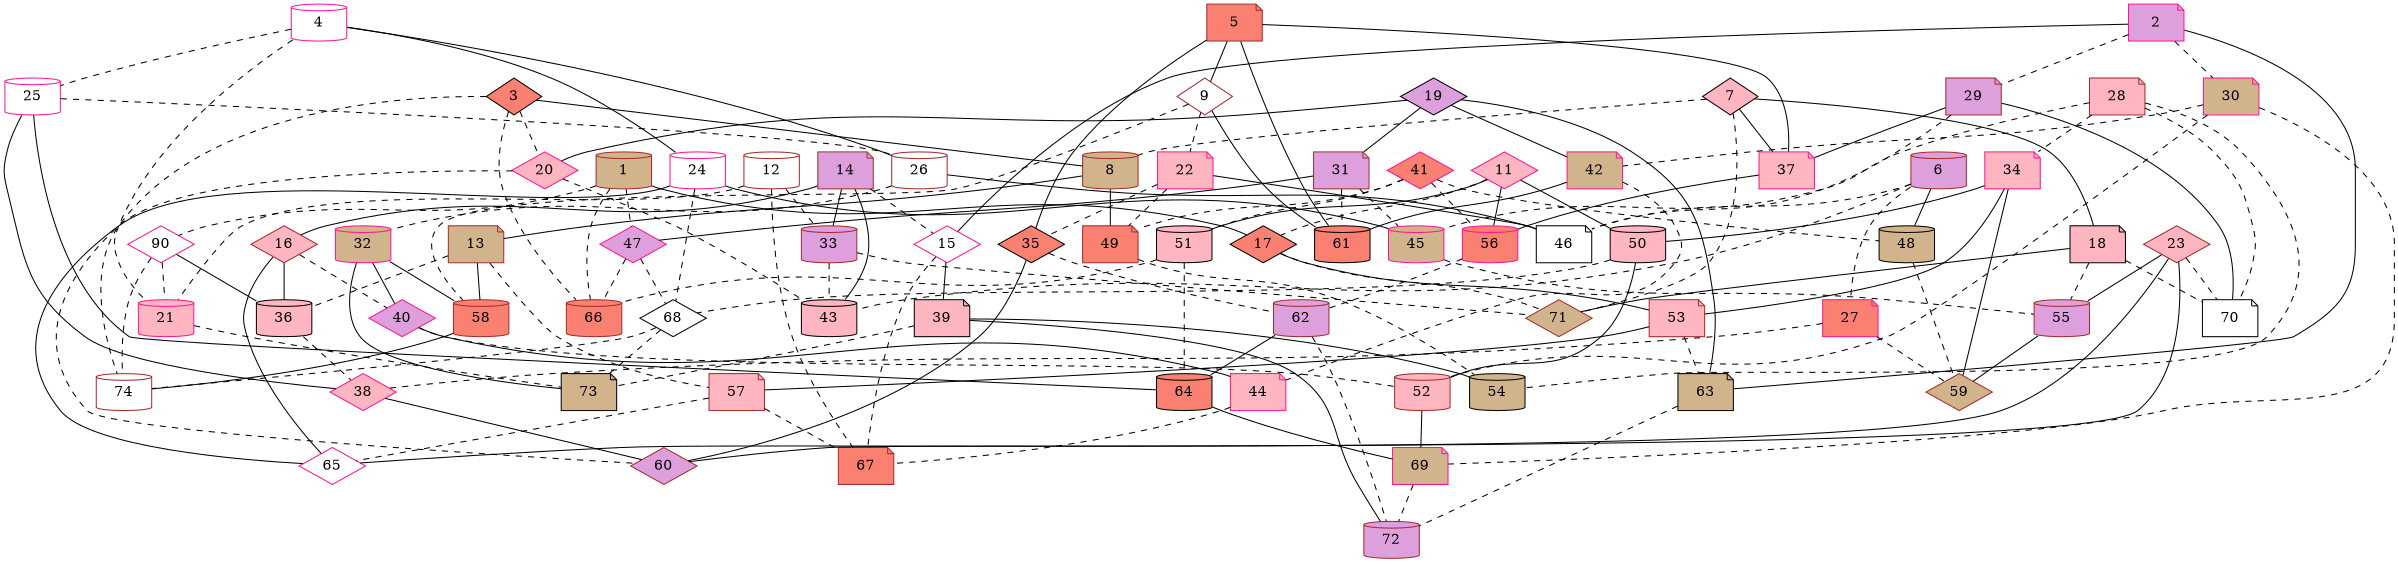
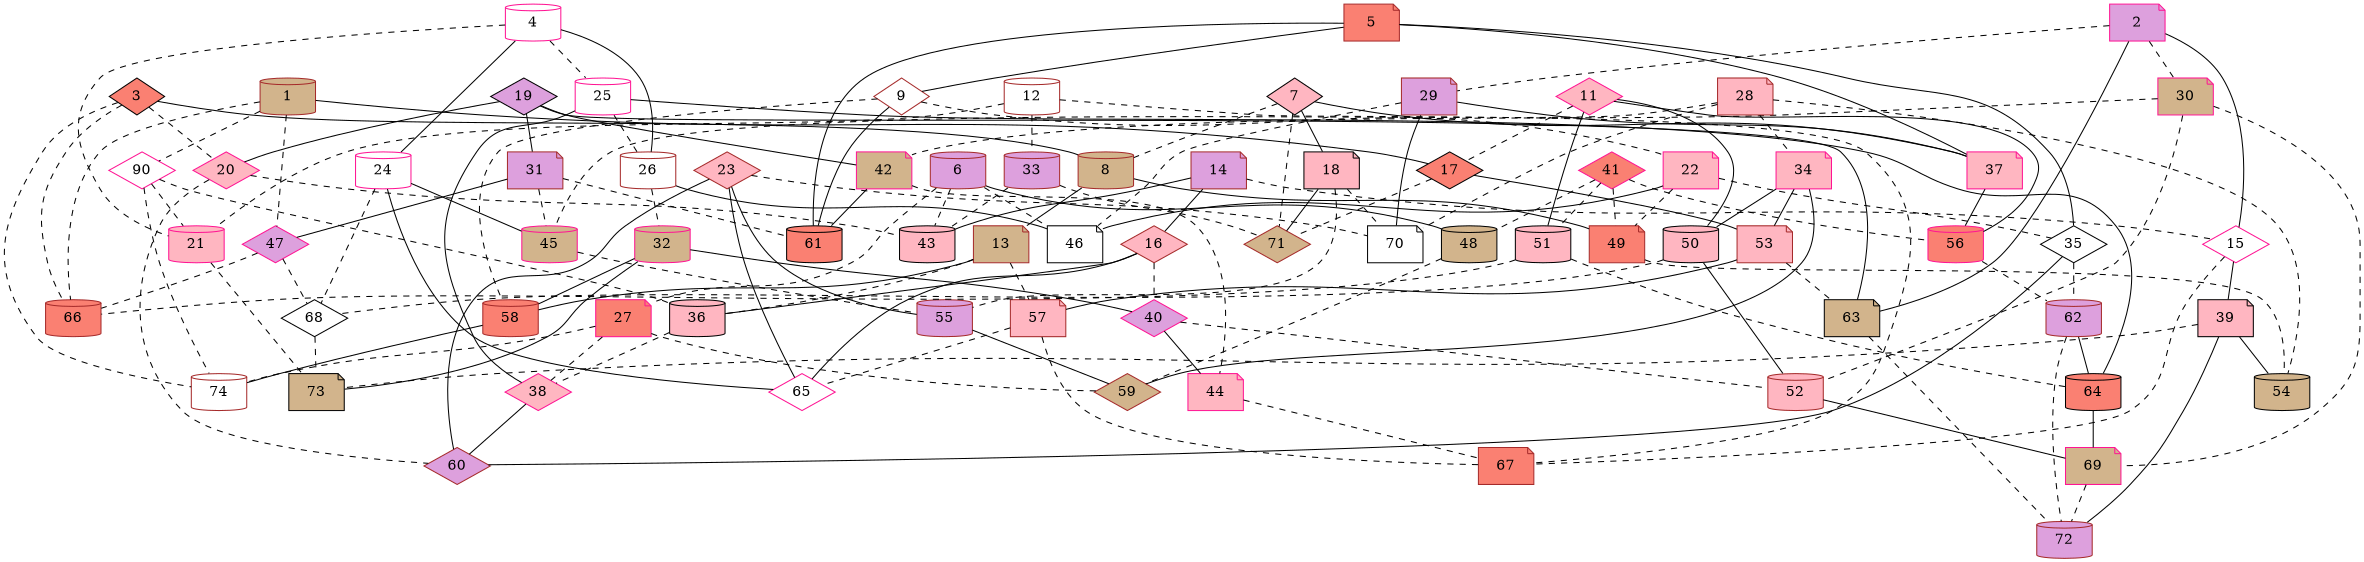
(837, 207) -> none
(1031, 244) -> (2074, 244)
(216, 278) -> (414, 242)
(380, 367) -> (421, 353)
